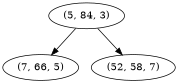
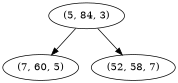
(41, 67) -> (41, 67)
